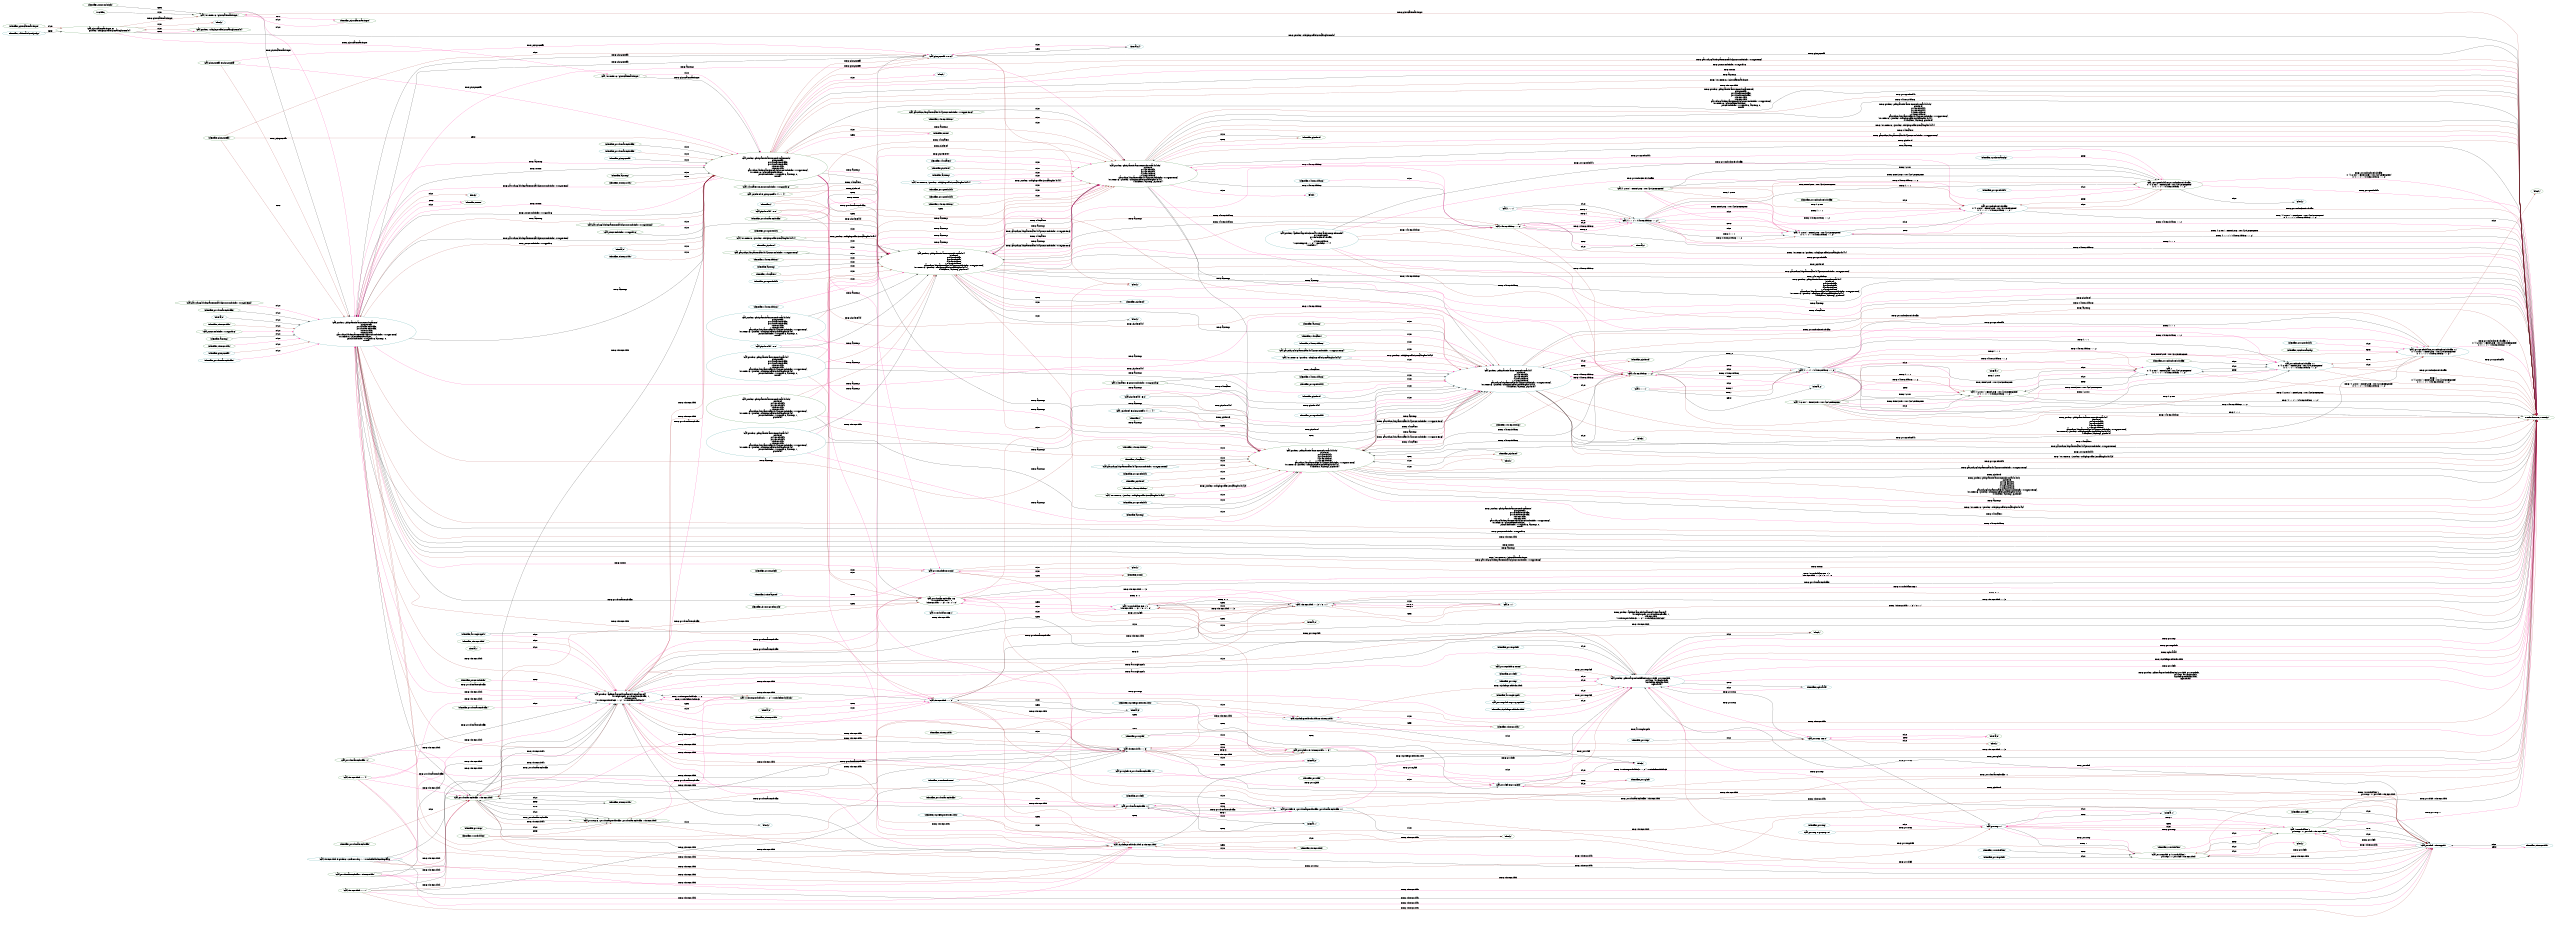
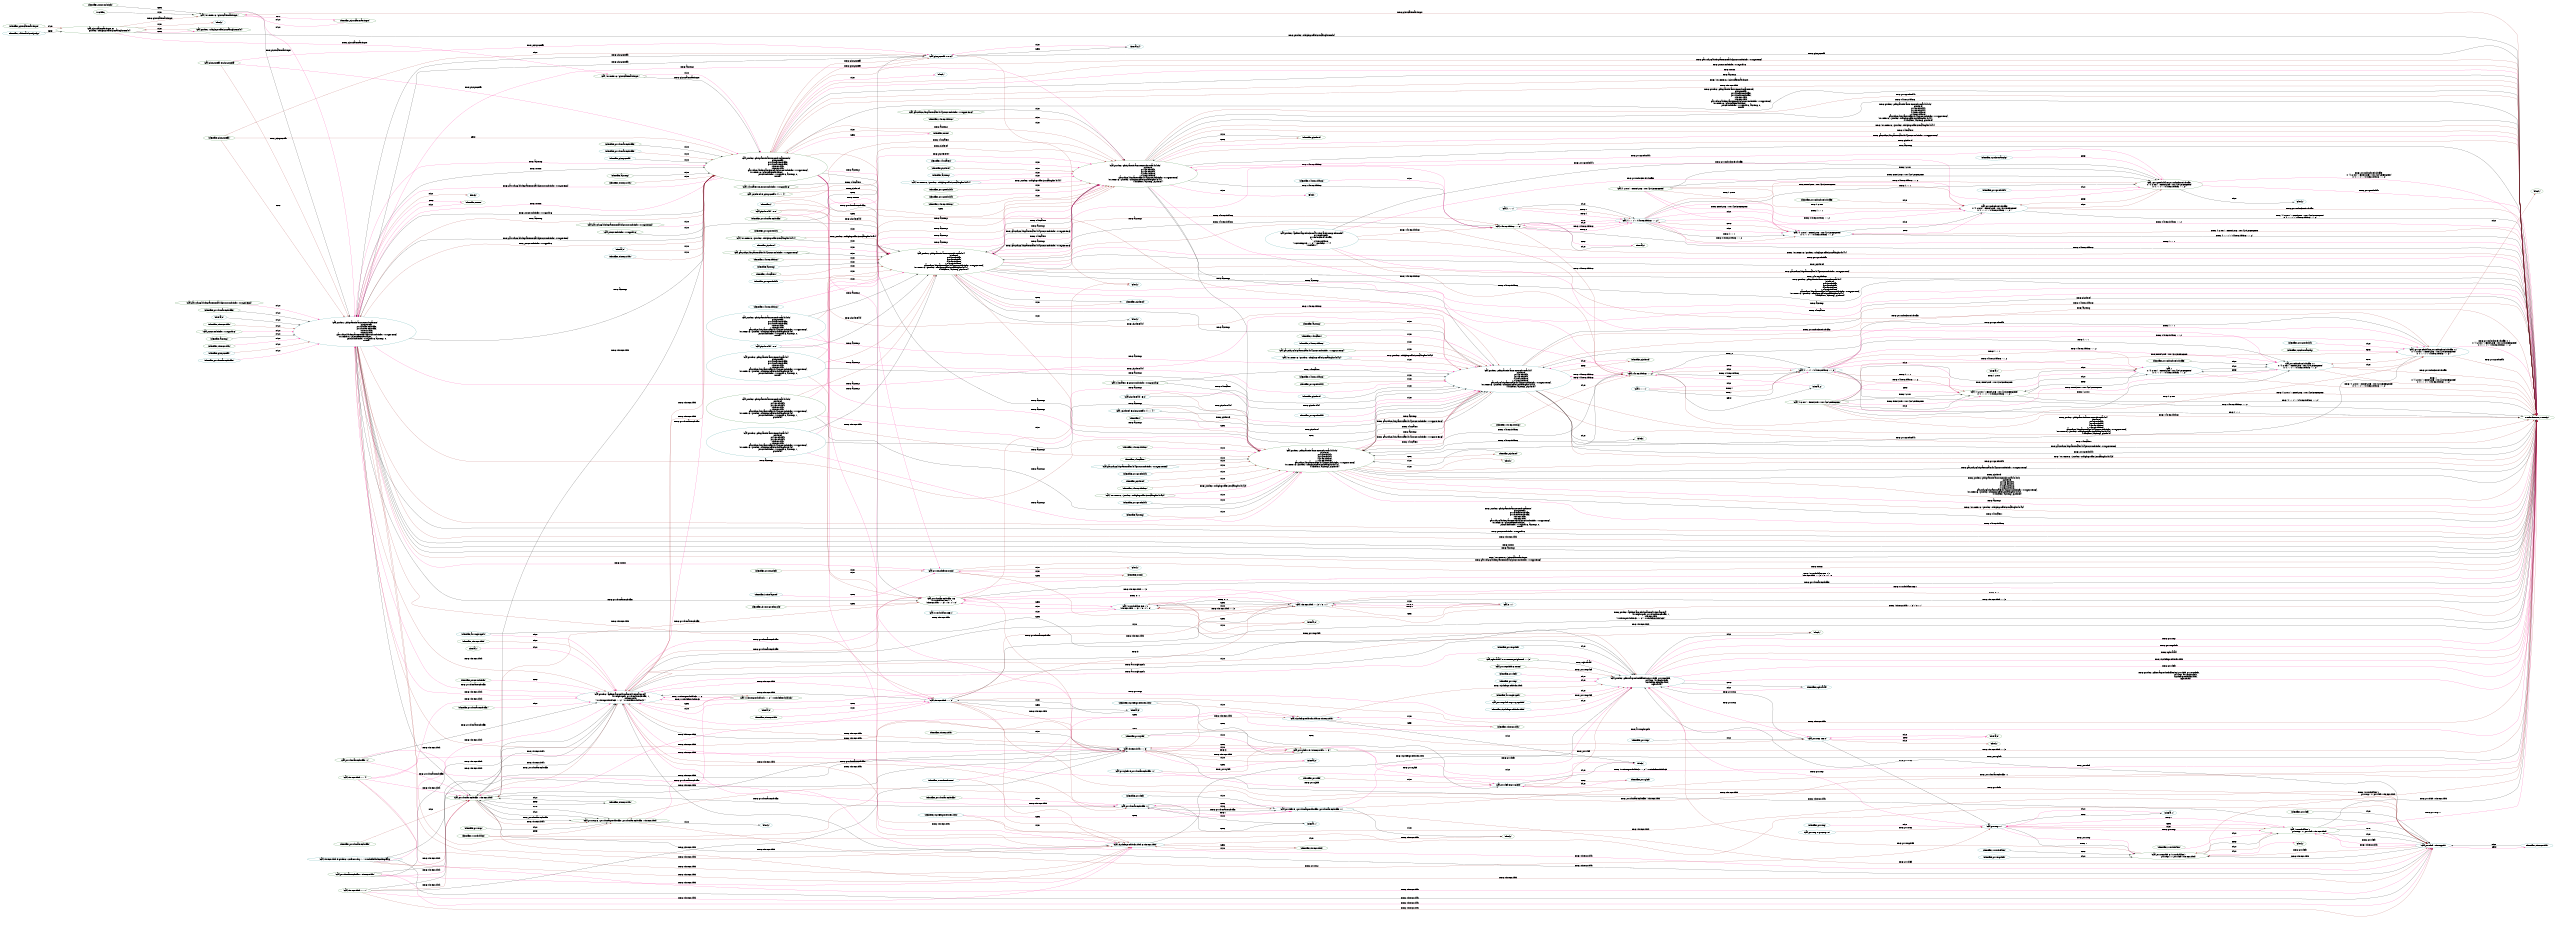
(1070, 430) -> (1238, 772)
none -> (1508, 660)
(1994, 788) -> (1994, 788)
